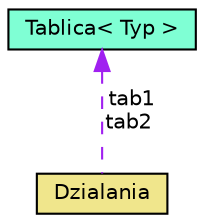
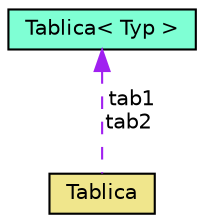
(102, 194) -> (102, 194)
